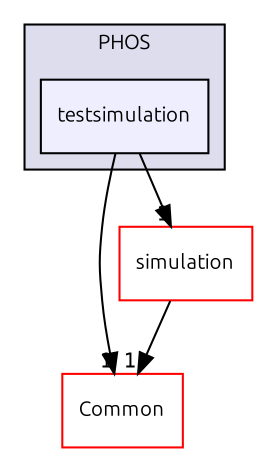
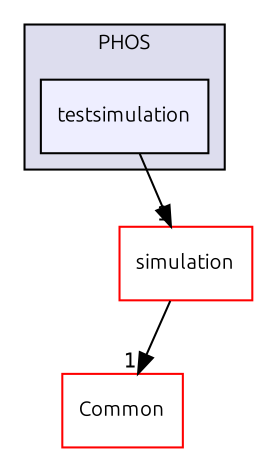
(100, 253) -> none
